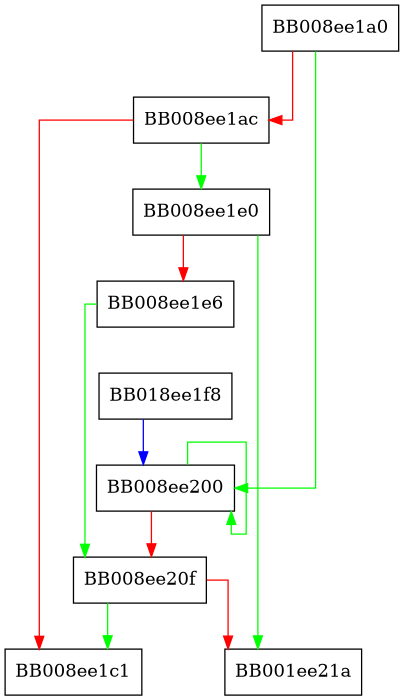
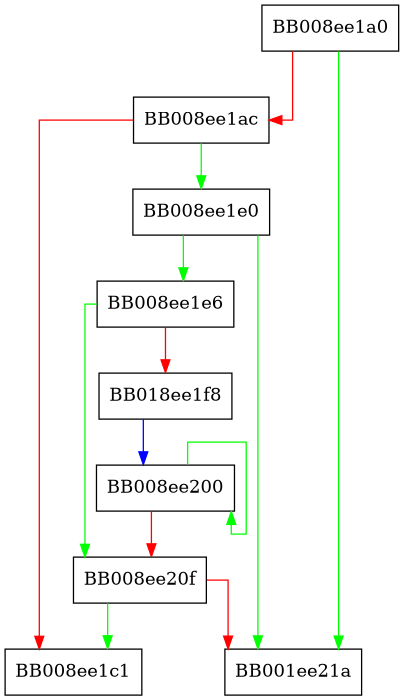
(183, 252) -> (183, 252)
(316, 304) -> (339, 344)
none -> (165, 344)
